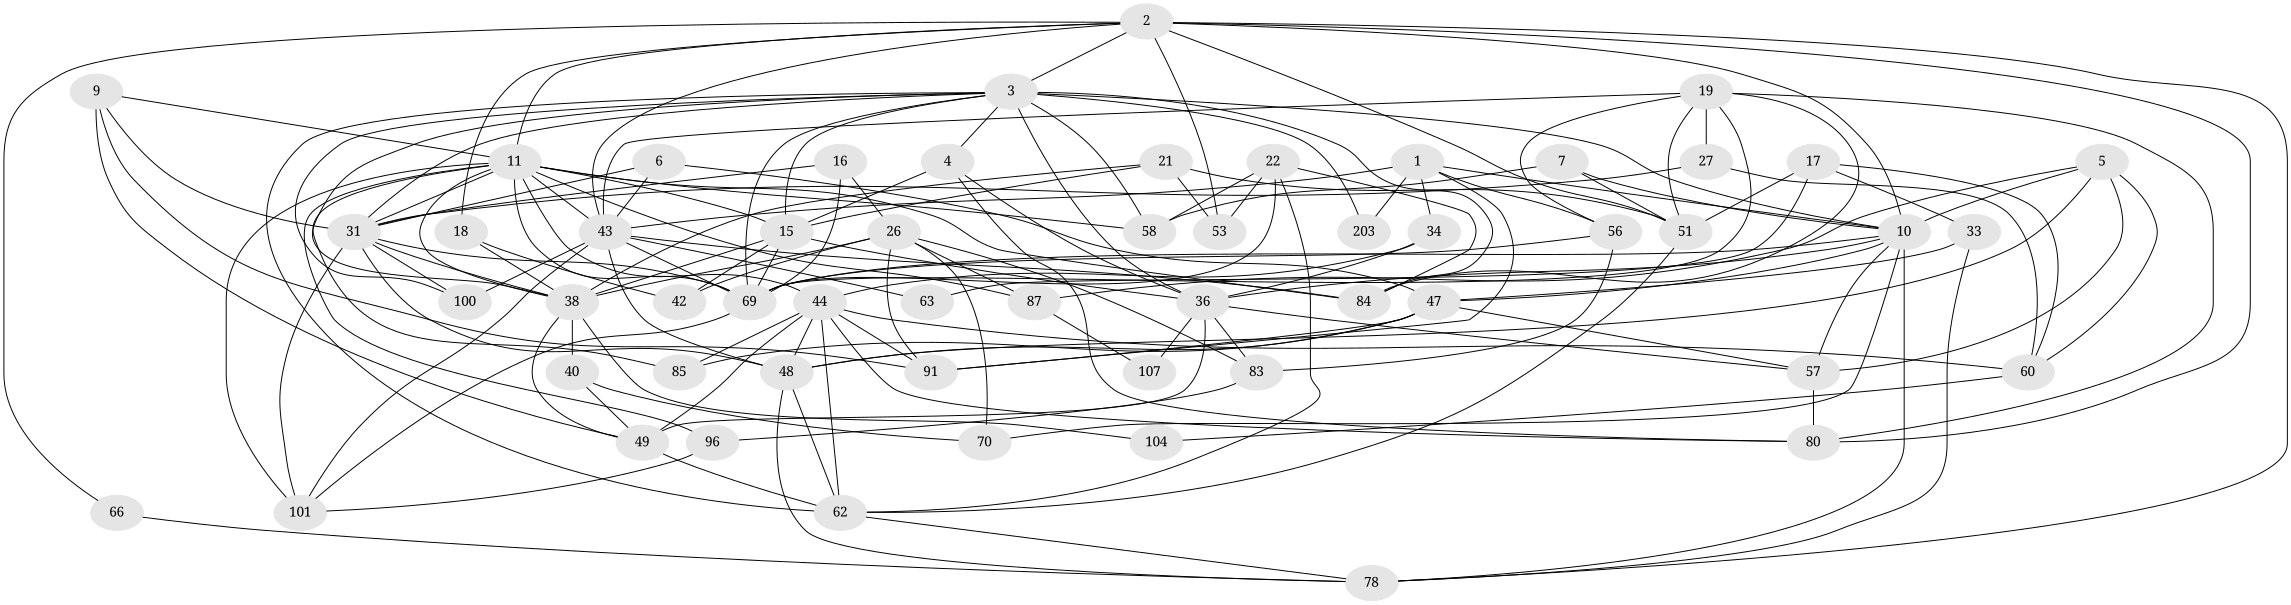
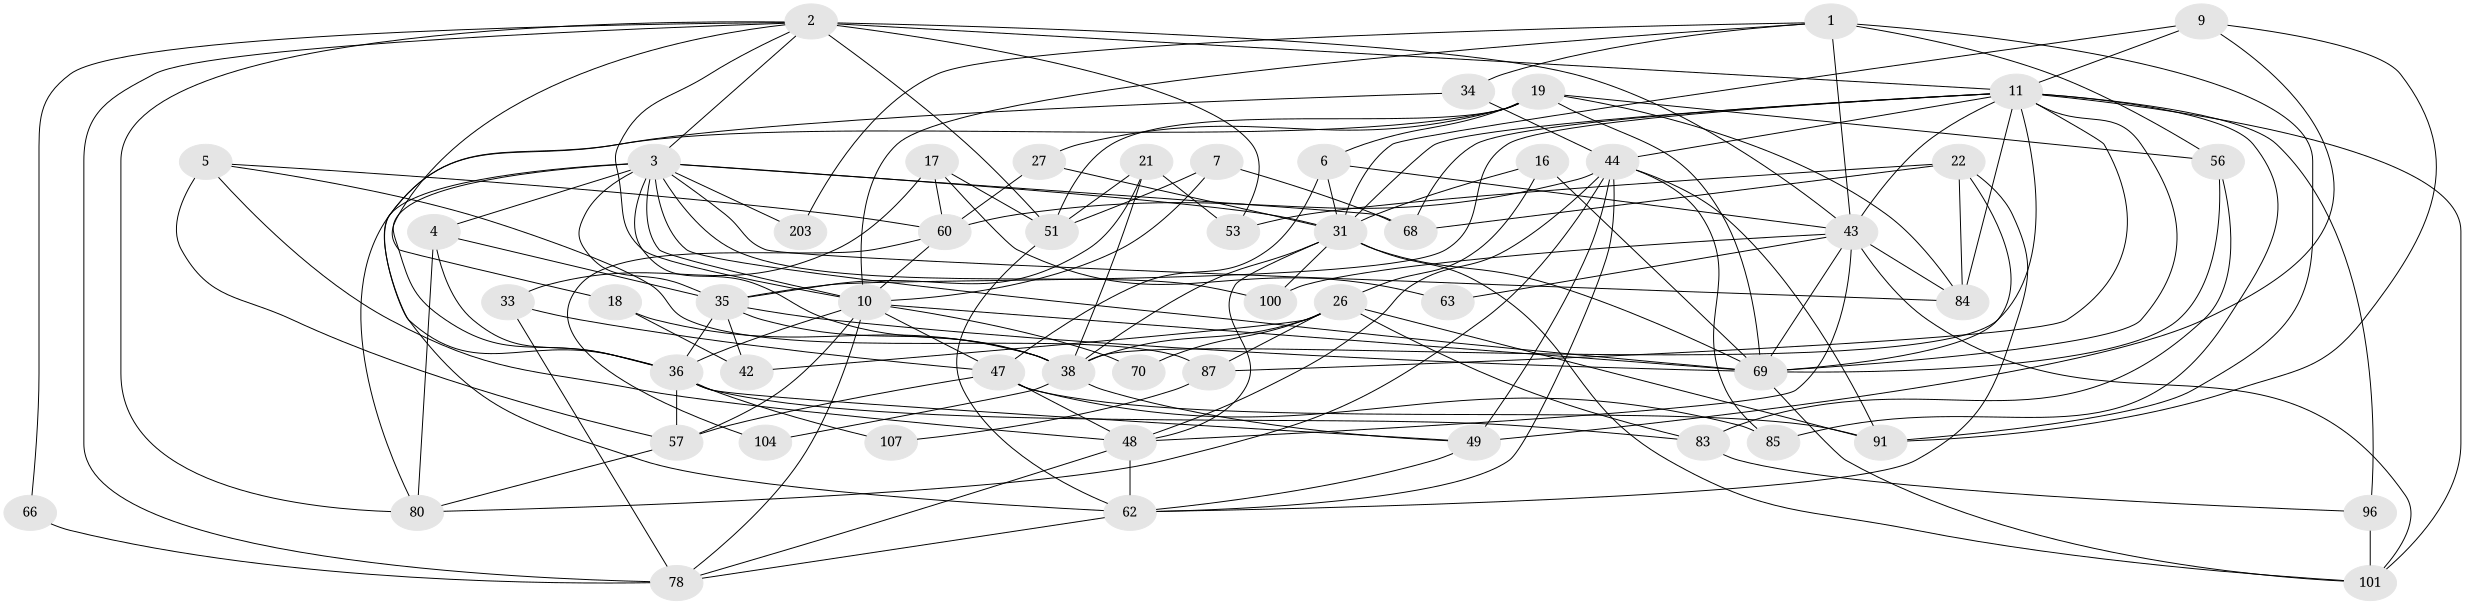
(1114, 114) -> (1405, 133)
(2012, 189) -> (905, 267)
(787, 232) -> (722, 302)
(1150, 232) -> (1411, 232)
(572, 372) -> none
